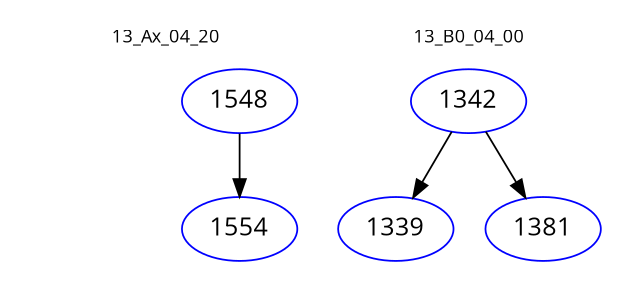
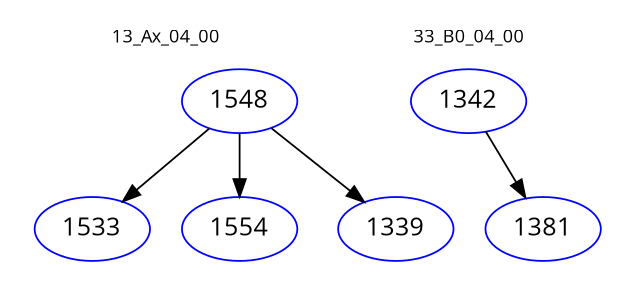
(166, 38) -> (166, 38)
(469, 38) -> (469, 38)
(437, 157) -> (299, 150)
none -> (92, 229)
